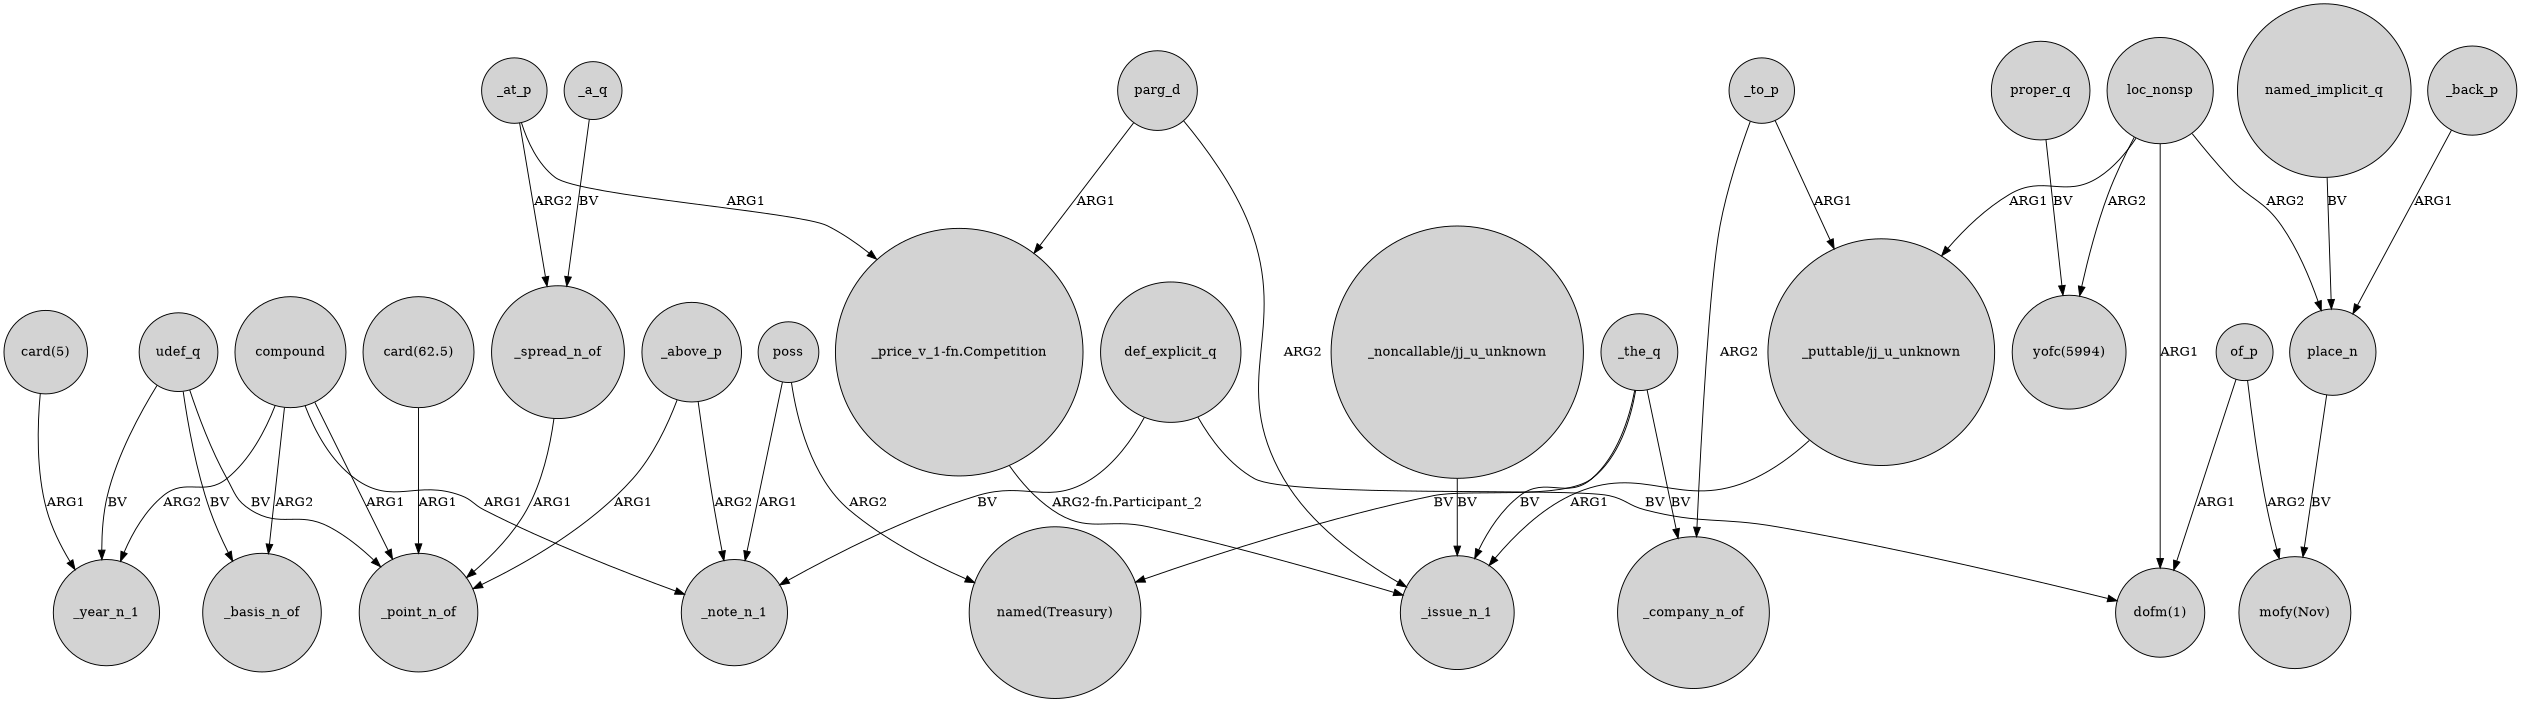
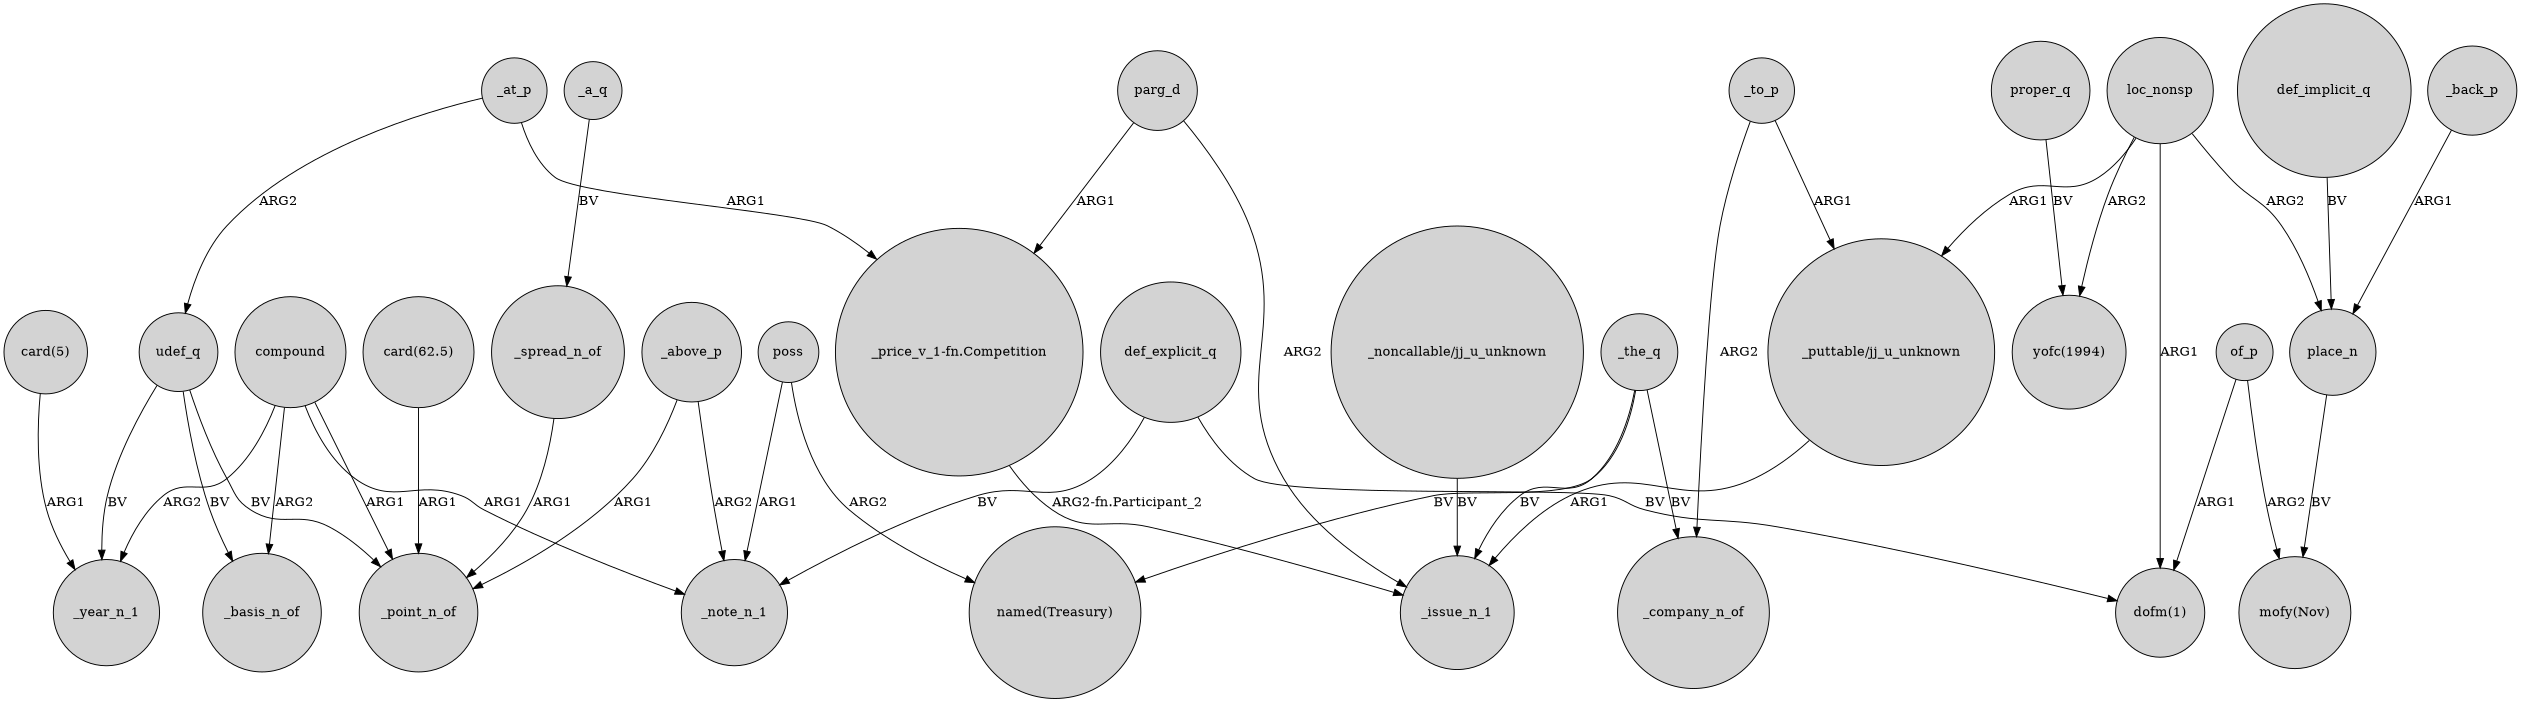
(2324, 91) -> (2324, 91)
(533, 200) -> (307, 165)
(2069, 352) -> (2069, 352)
